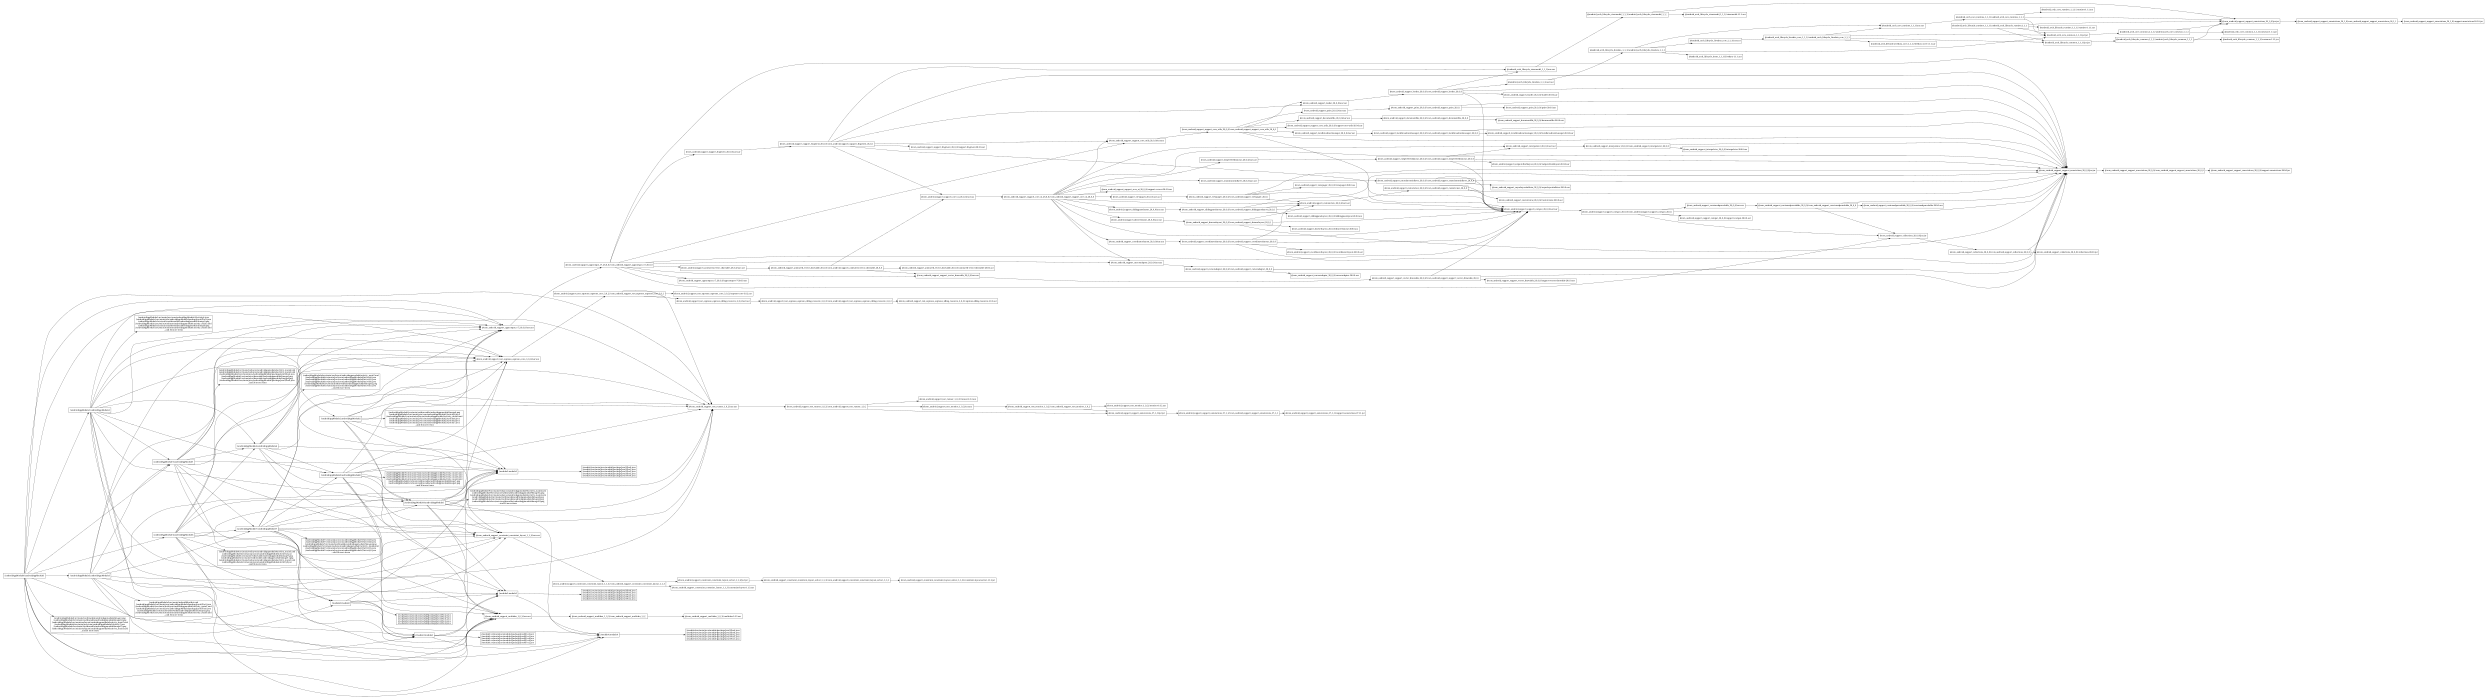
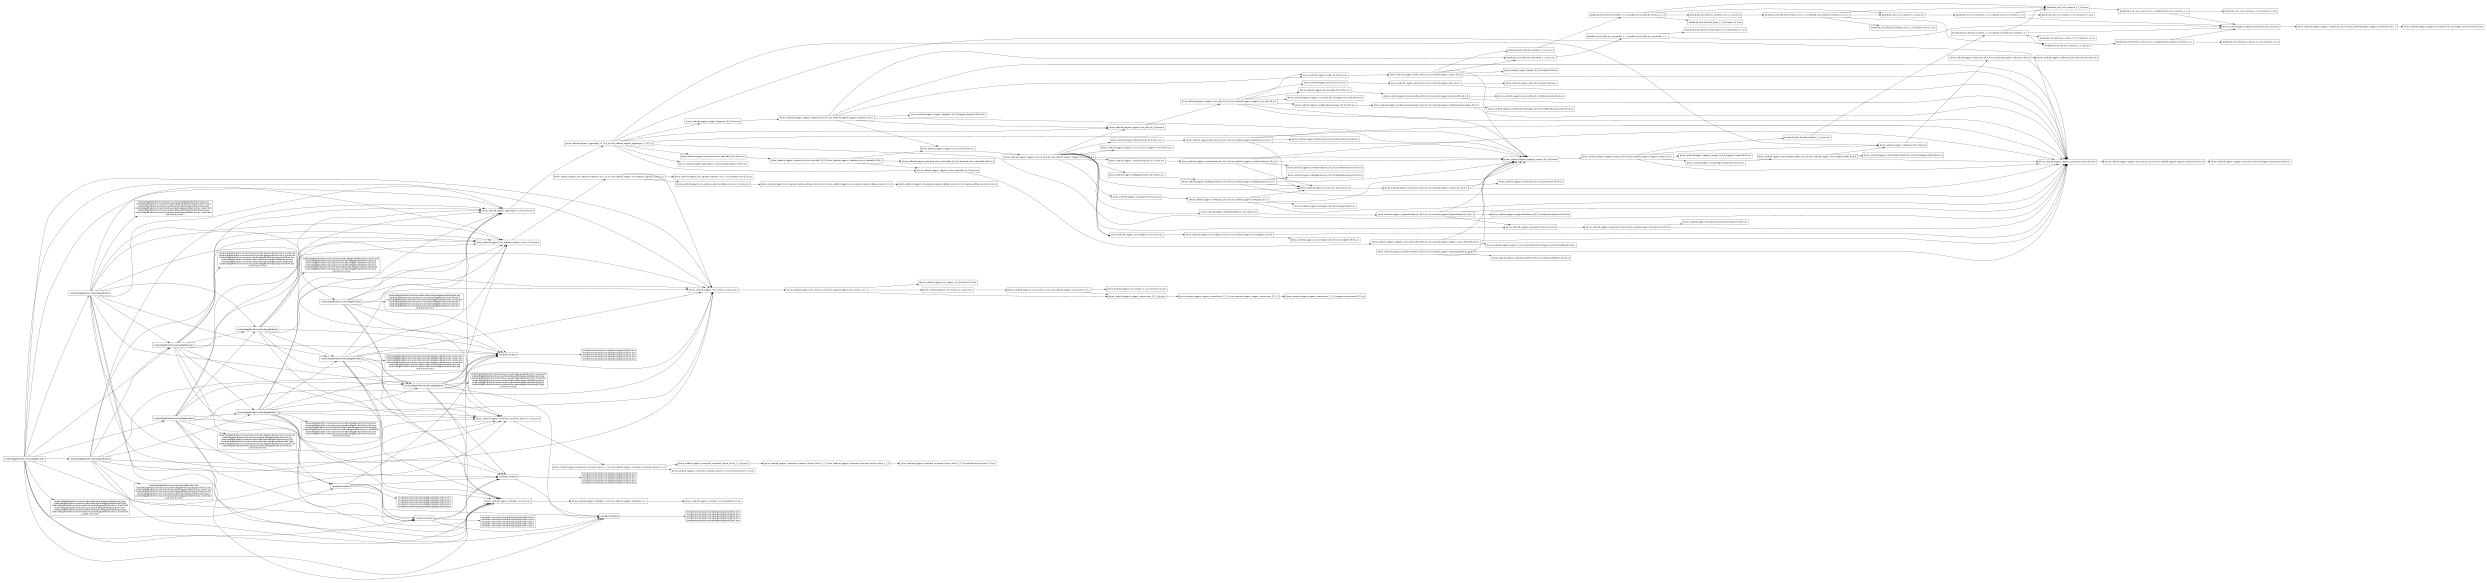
none -> (1807, 138)
(1229, 181) -> none
